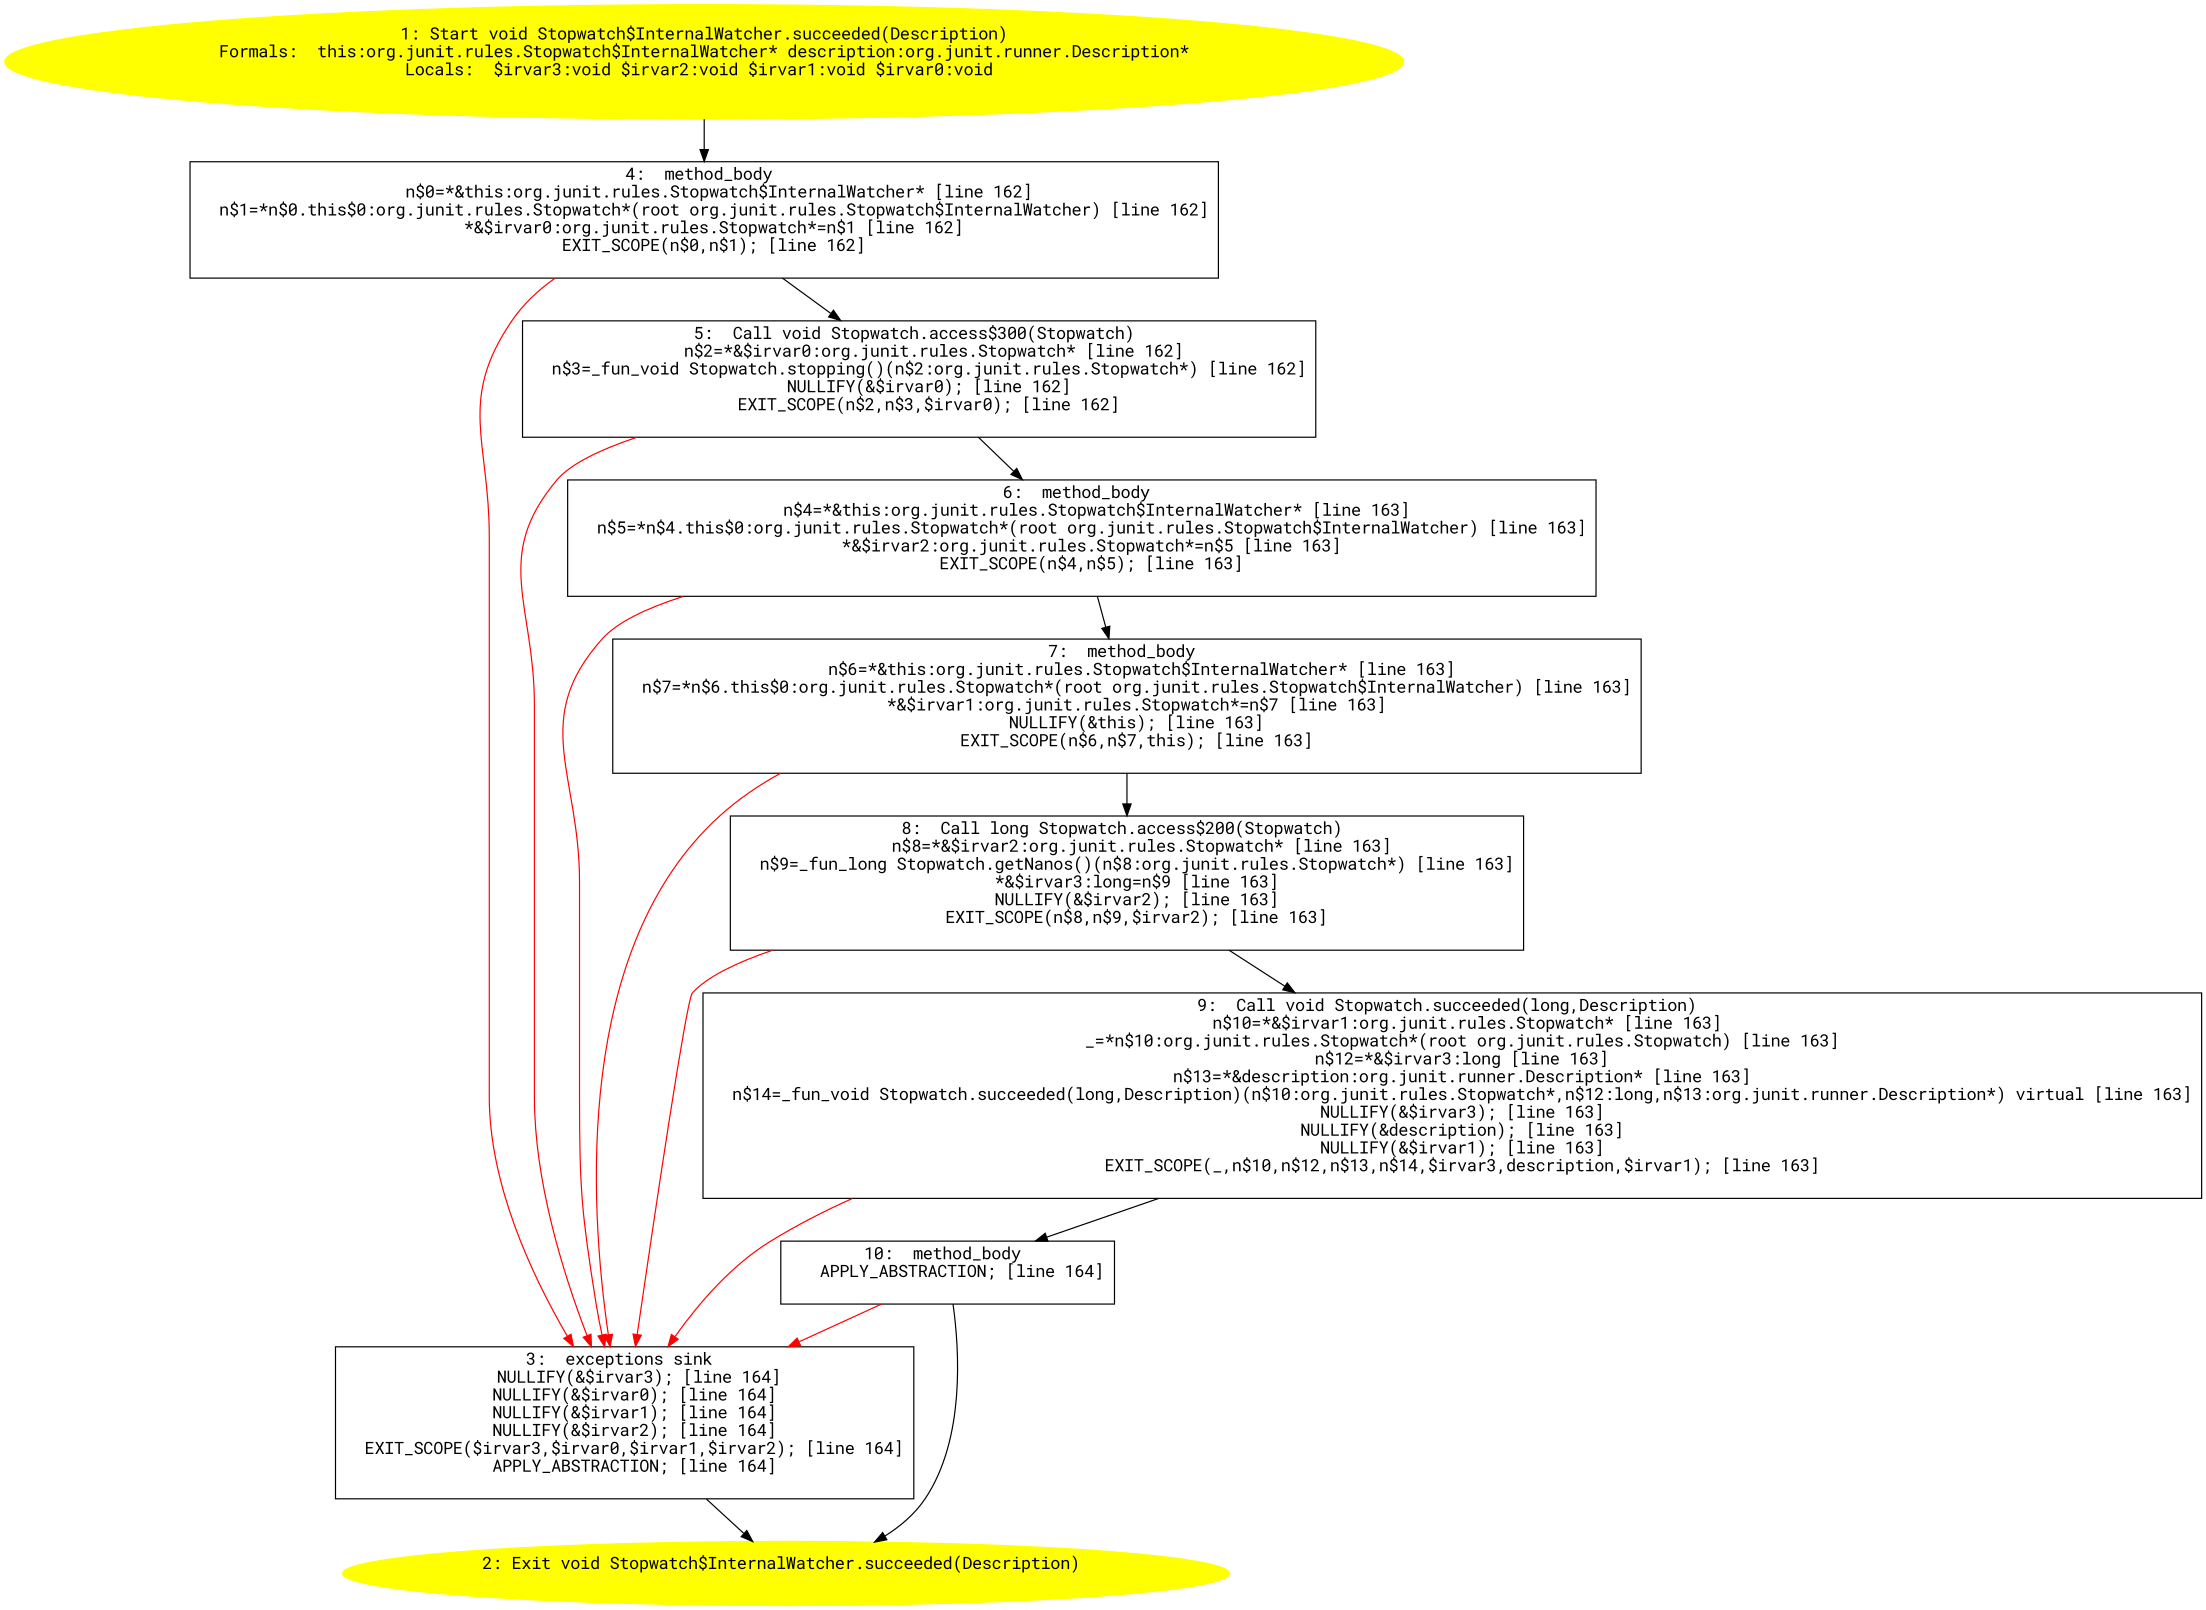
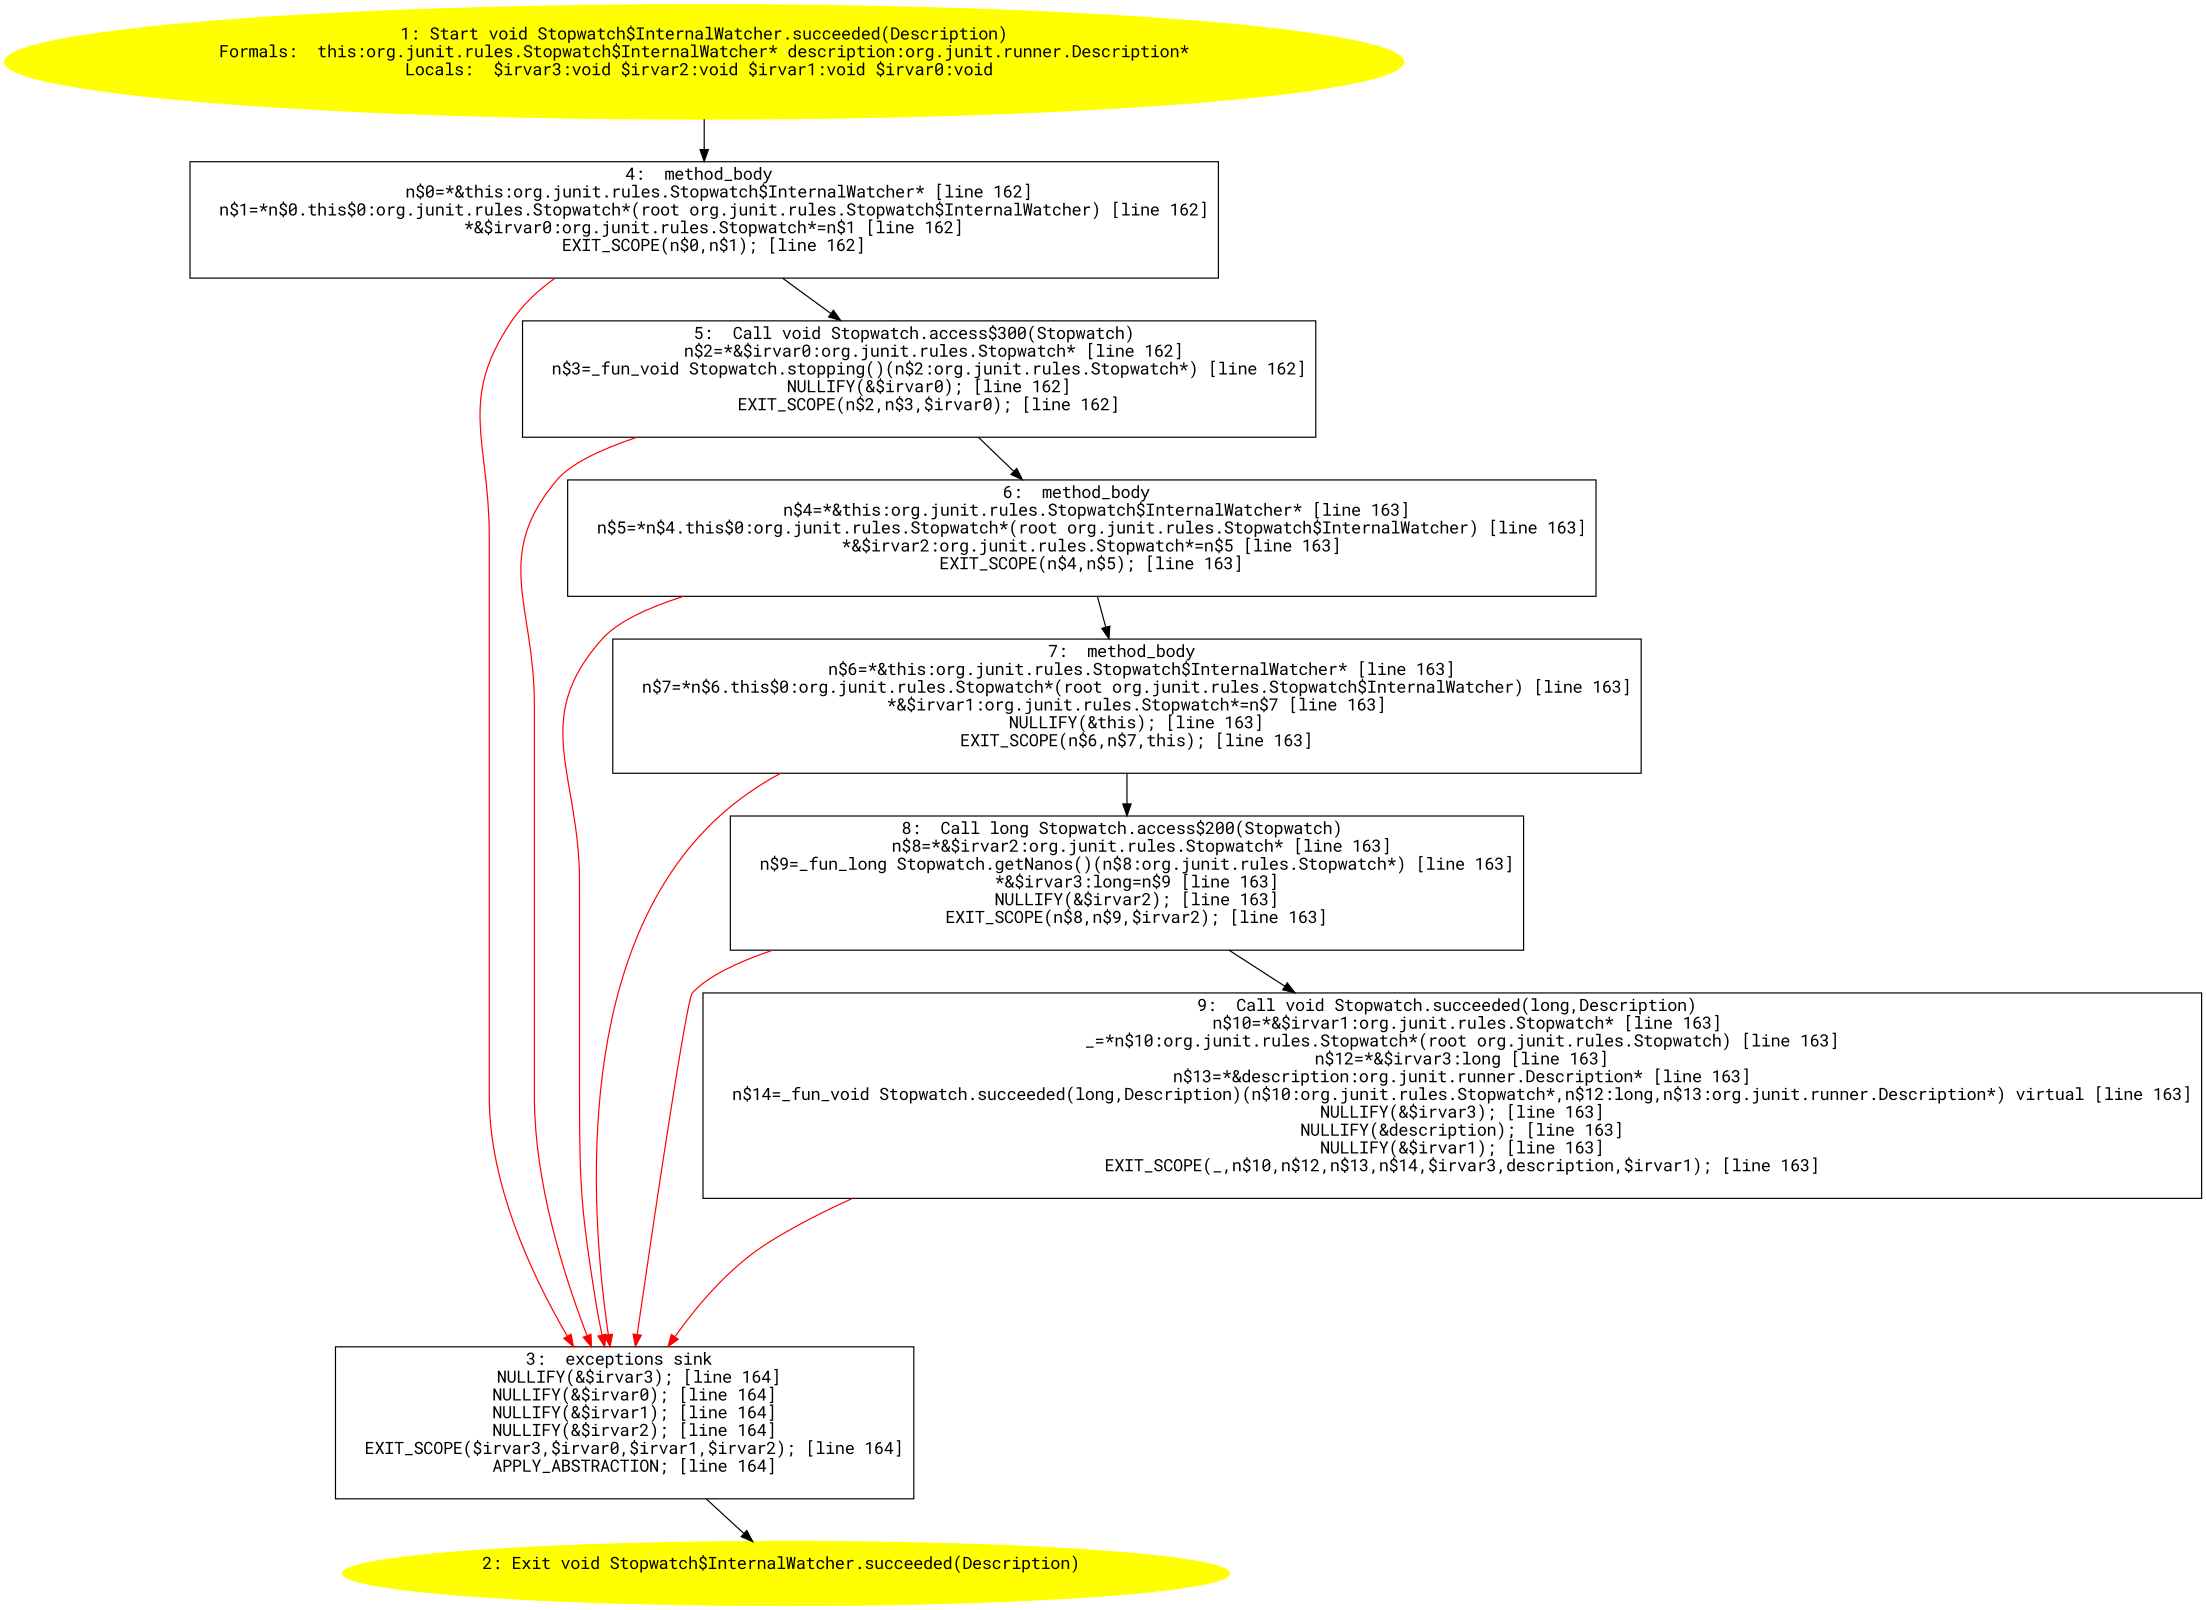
(948, 1273) -> none
